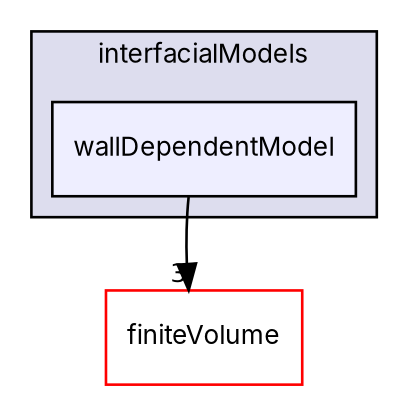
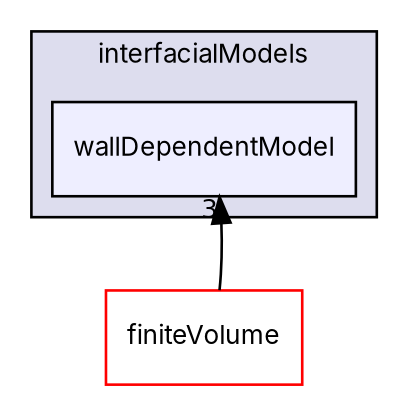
(187, 234) -> (222, 257)
